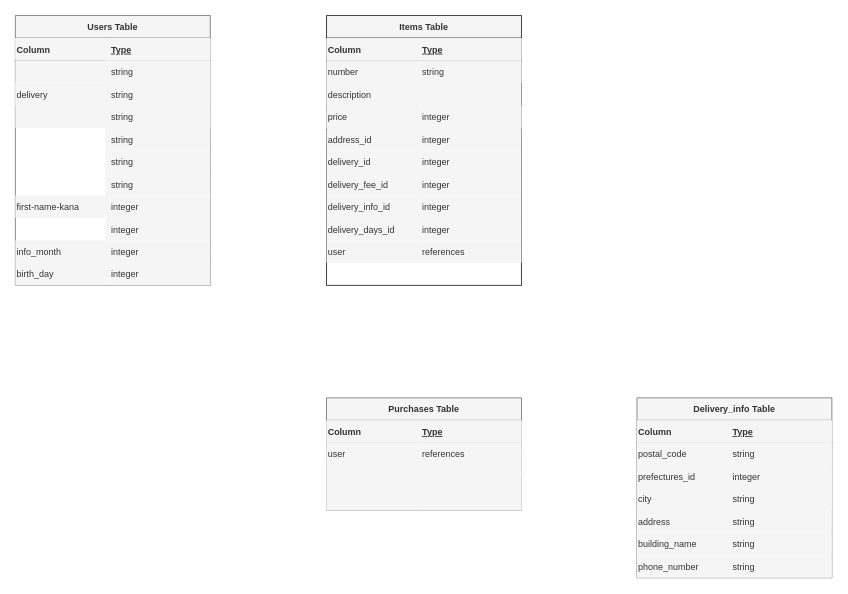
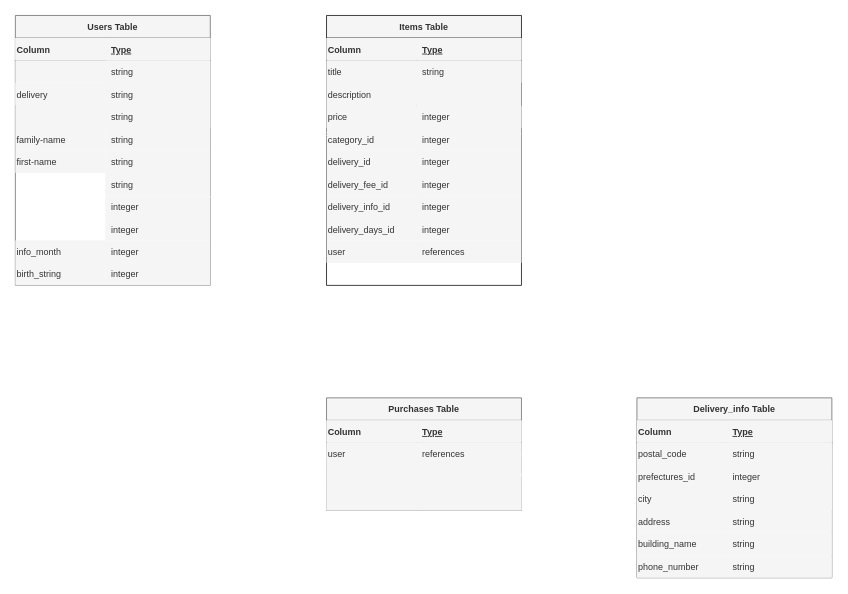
(343, 72) -> (338, 72)
none -> (60, 139)
(352, 140) -> (354, 140)
none -> (60, 162)
(60, 207) -> none
(38, 275) -> (44, 275)
